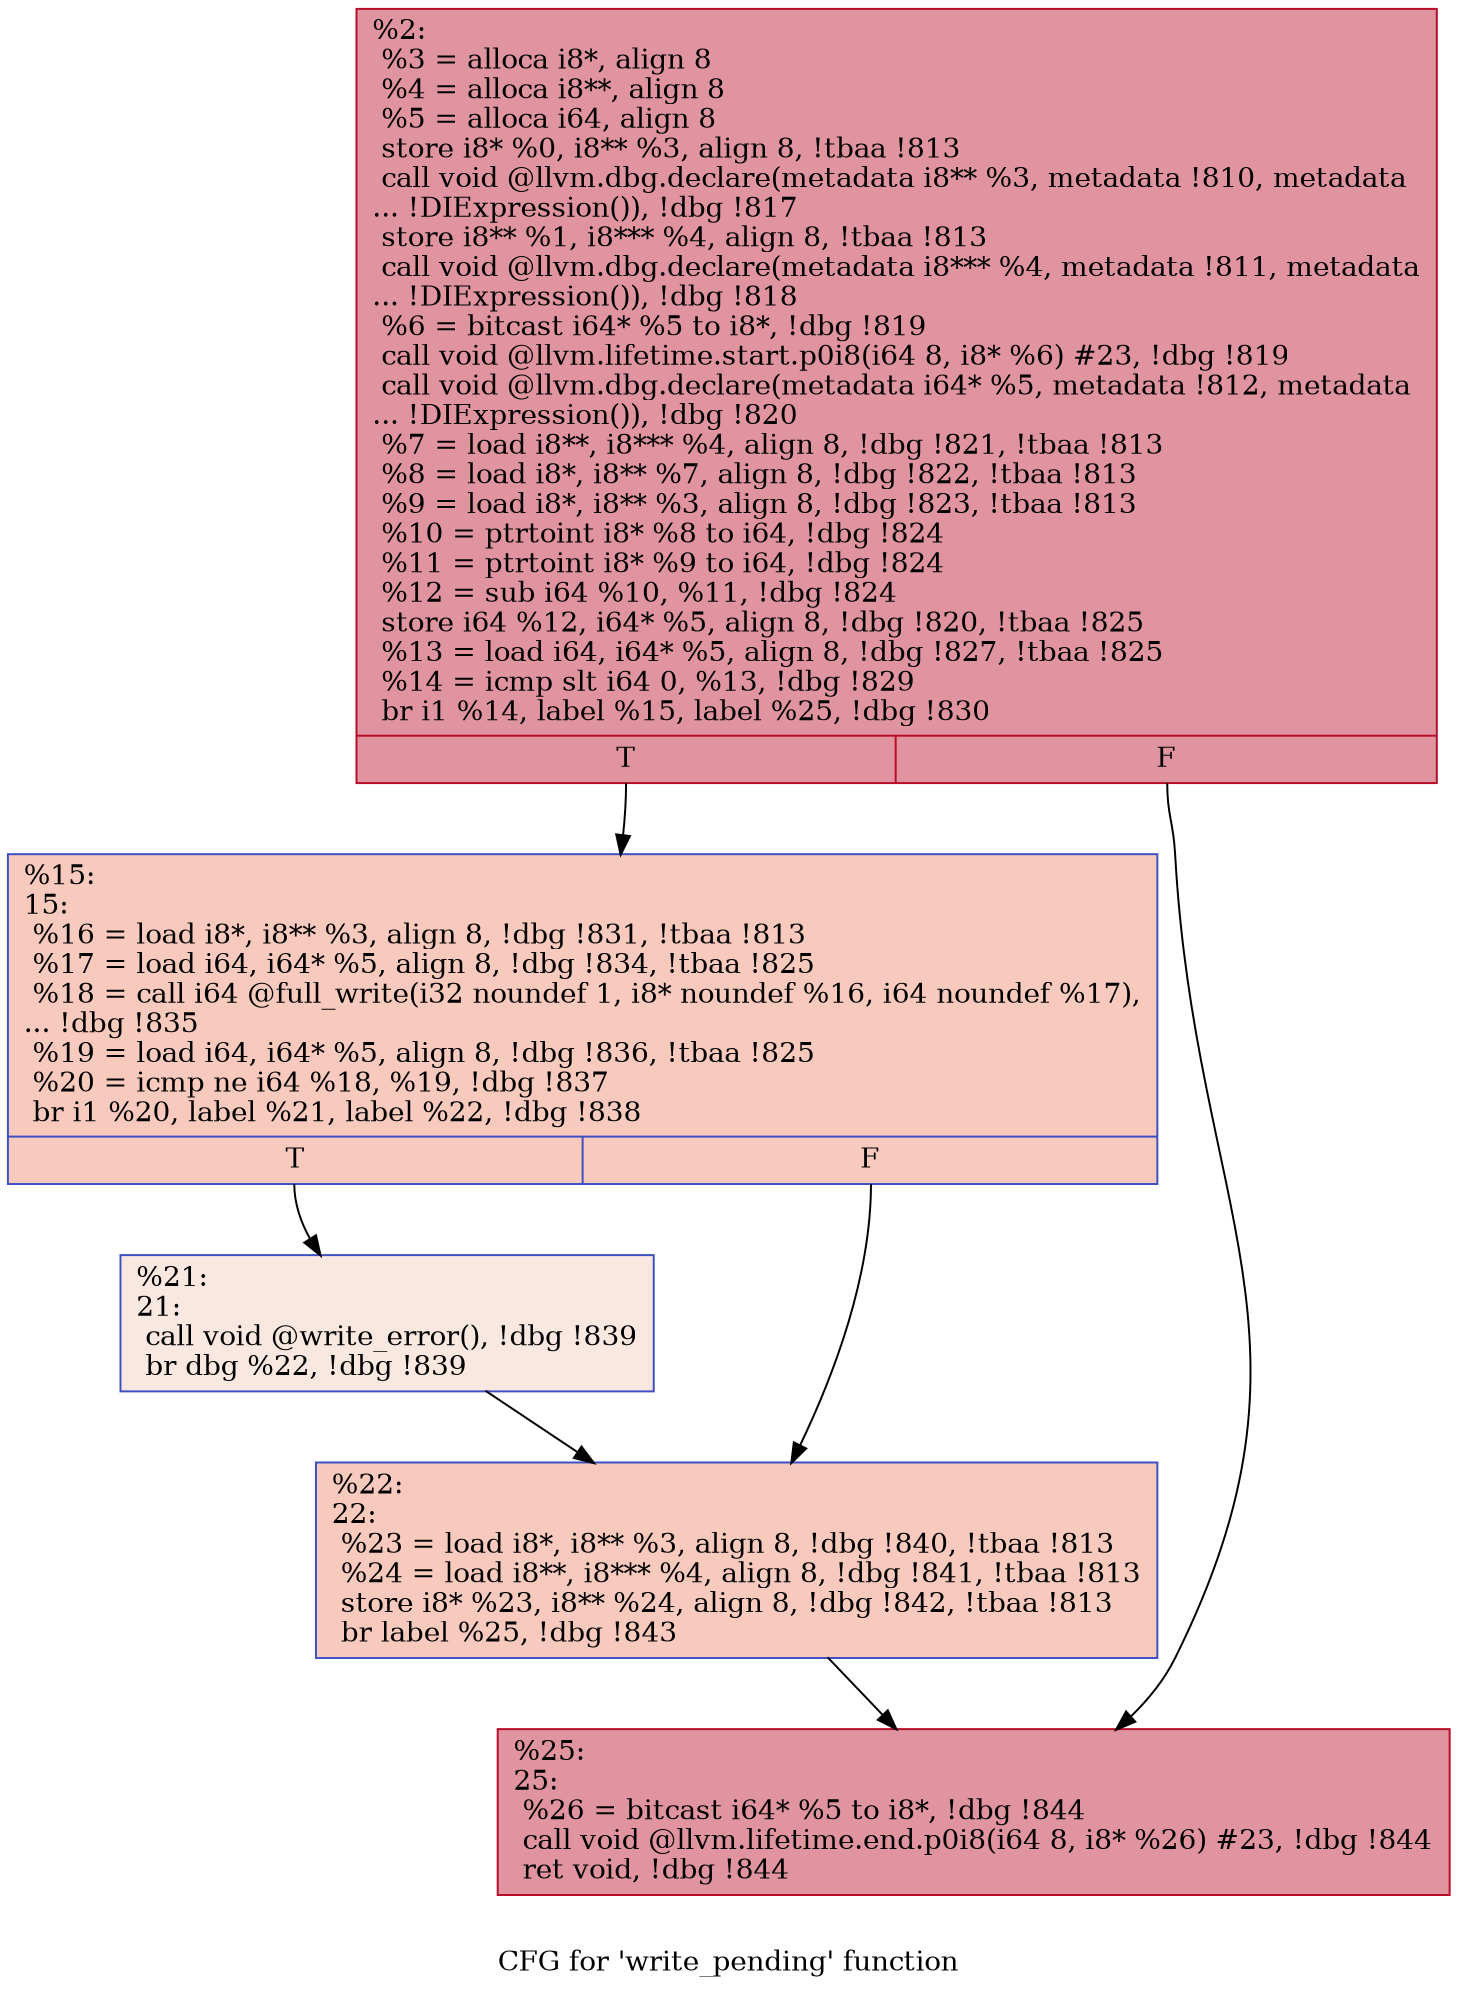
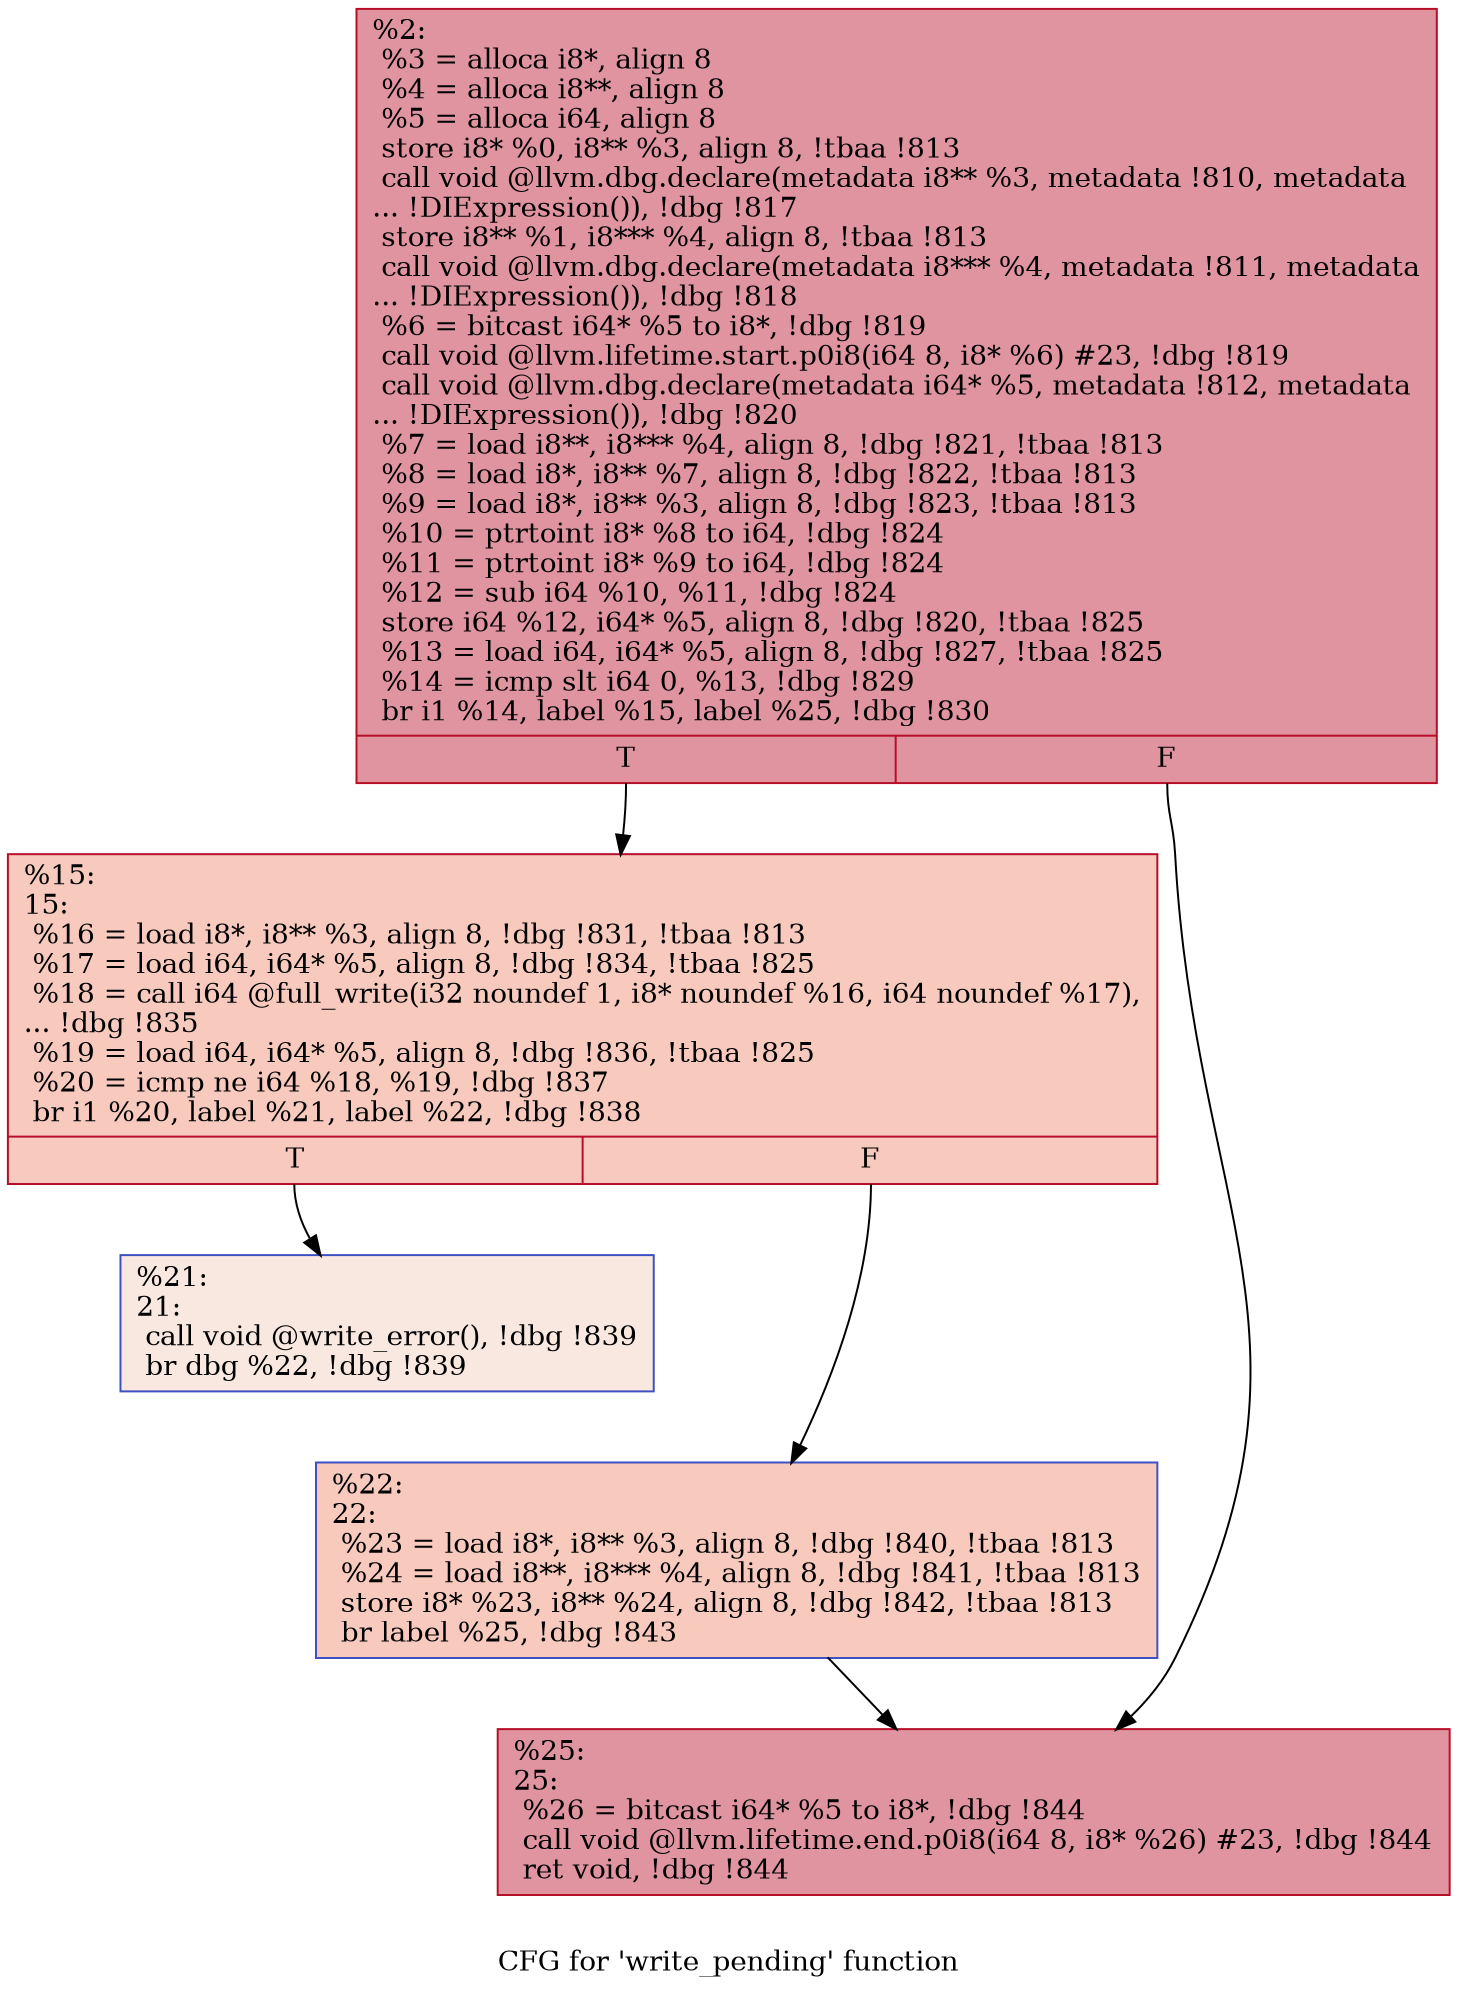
(583, 1019) -> (583, 1019)
(531, 1421) -> none
